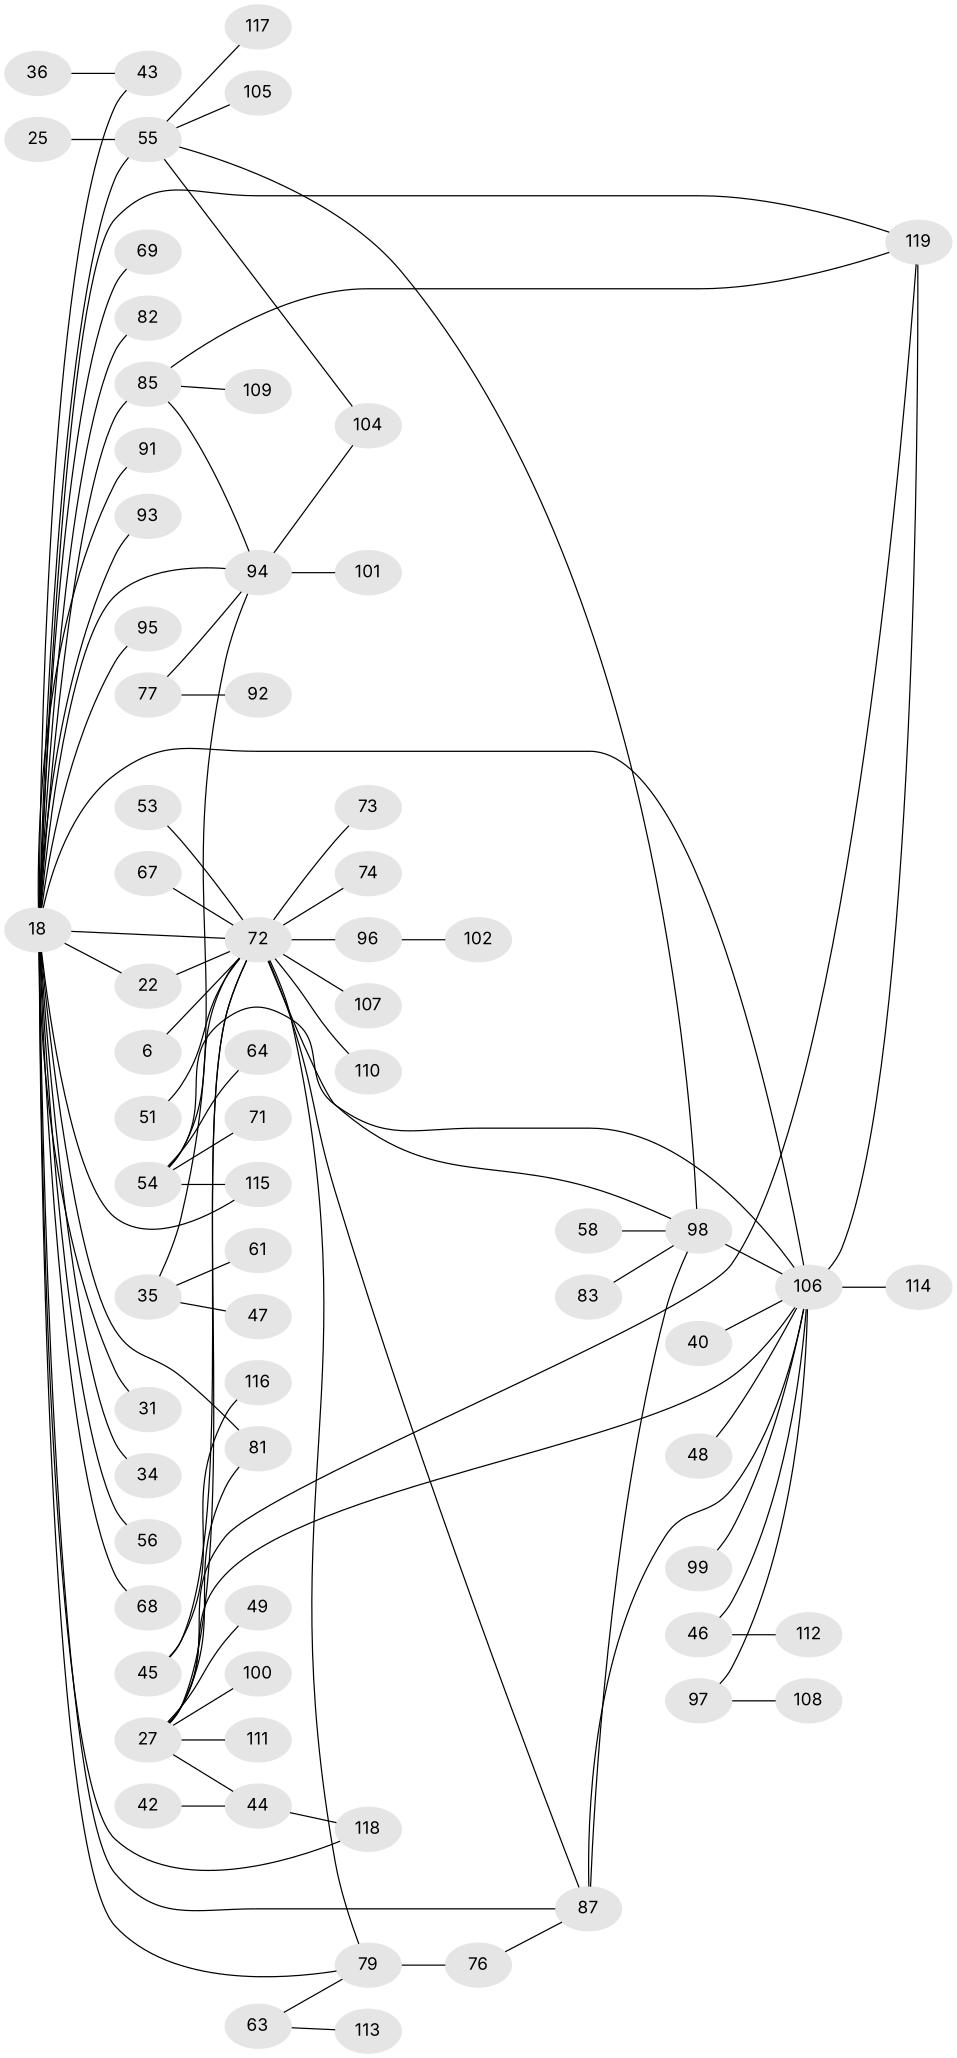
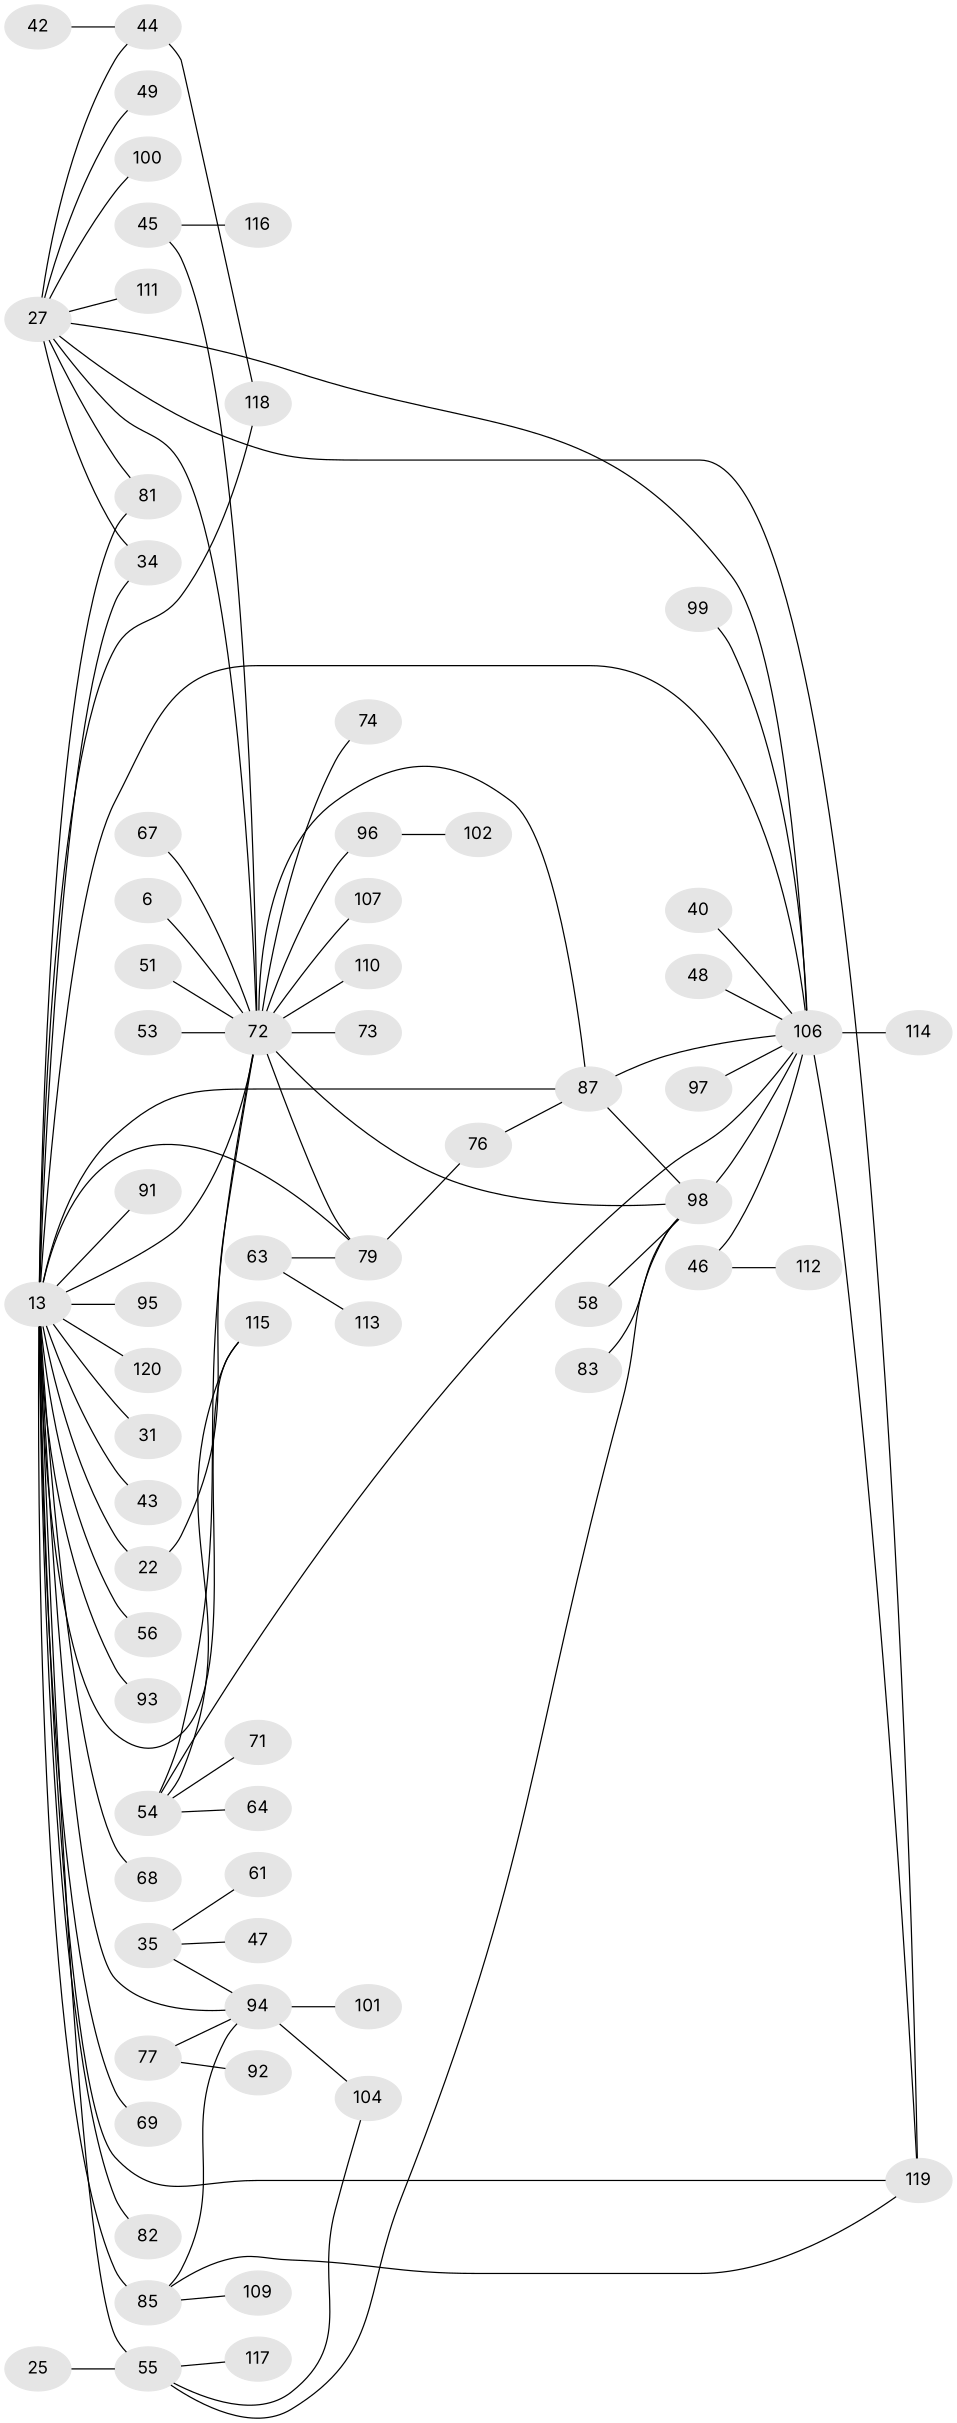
(38, 73) -> none
(258, 93) -> none
none -> (76, 448)
(38, 930) -> (38, 1304)
none -> (148, 1370)
(809, 1701) -> none
